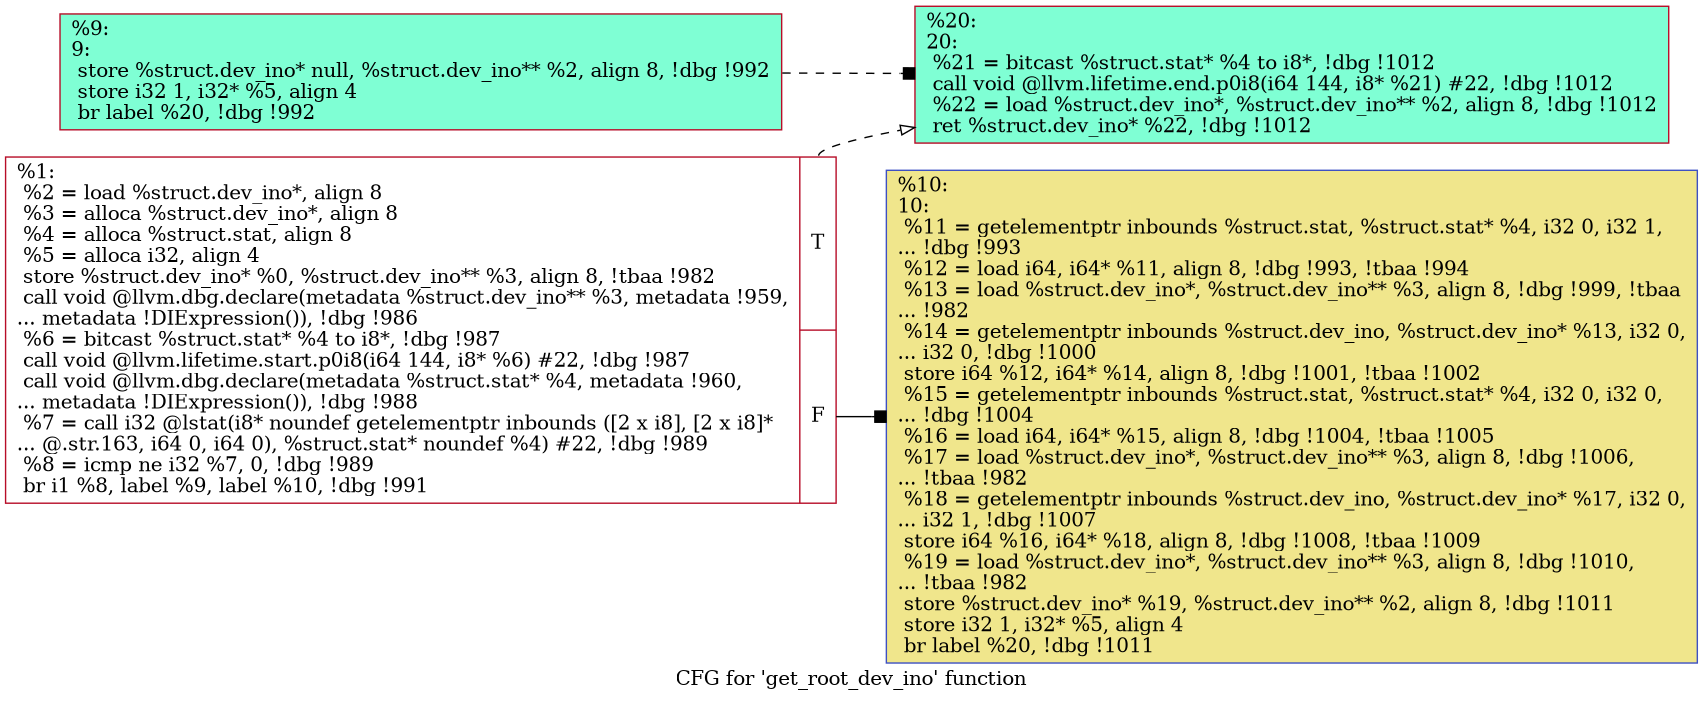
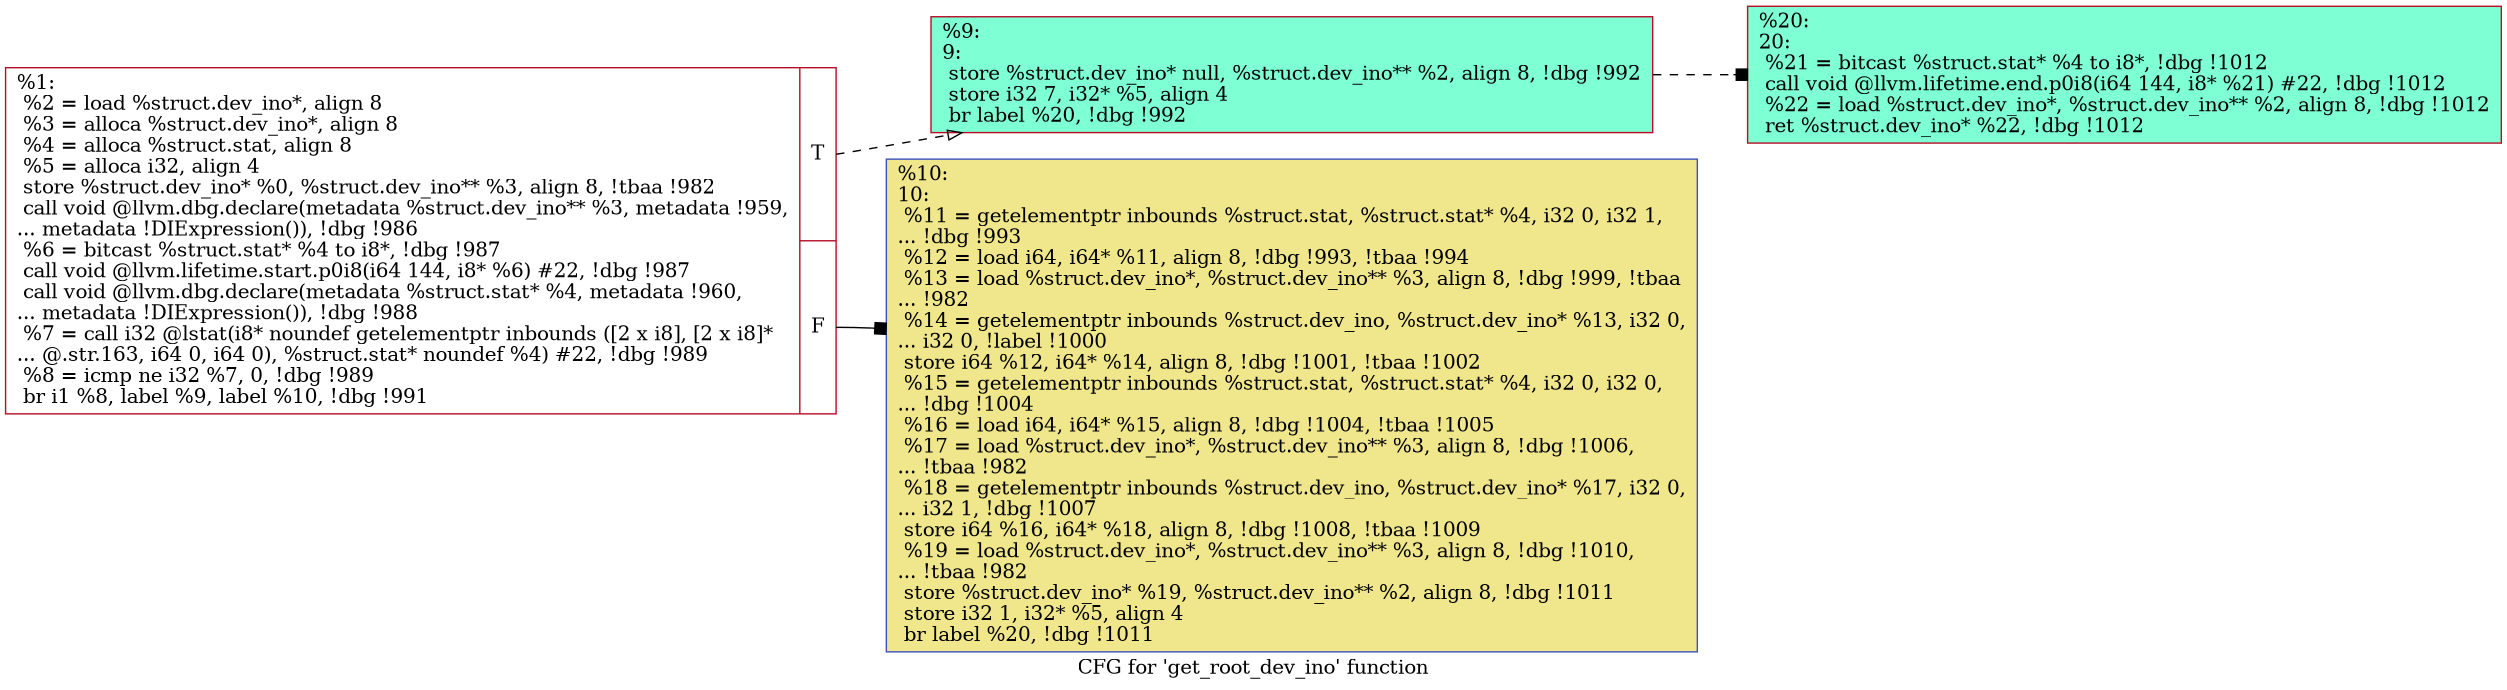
(214, 92) -> (1085, 95)
(858, 139) -> (892, 145)
(997, 353) -> (1003, 342)
